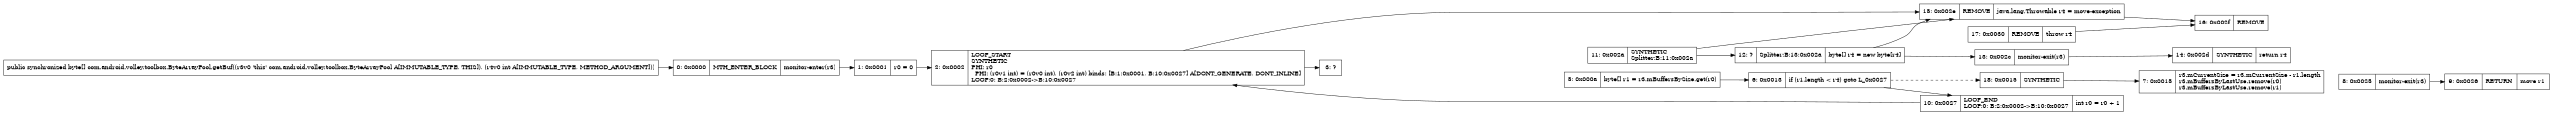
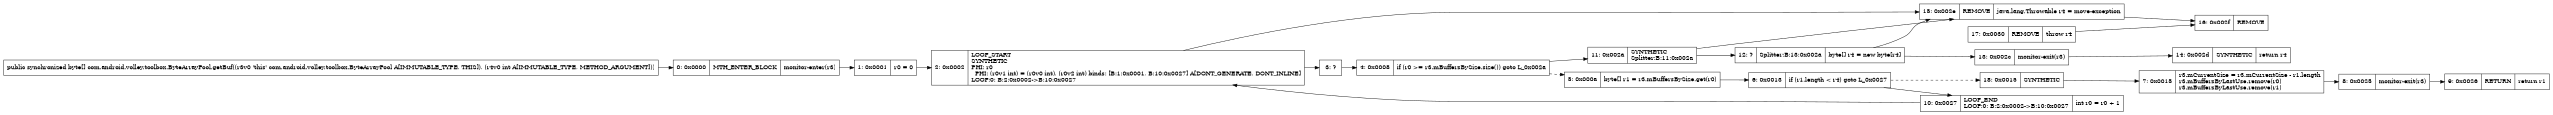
none -> (1453, 68)
none -> (2329, 82)
(2533, 82) -> (2532, 82)
